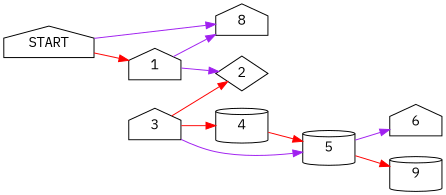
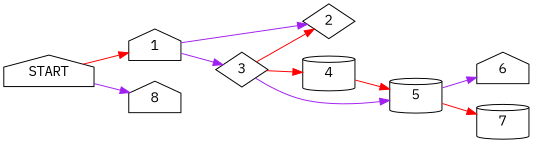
(190, 48) -> (197, 58)
(155, 126) -> (242, 70)
(416, 174) -> (503, 122)
